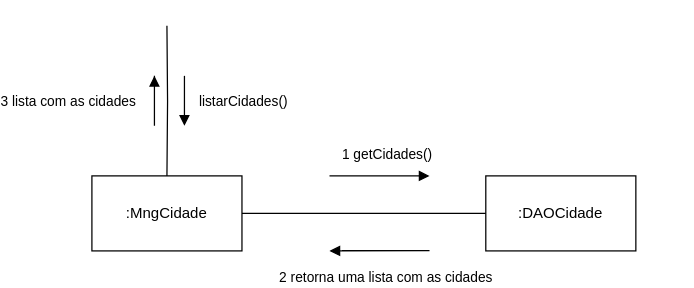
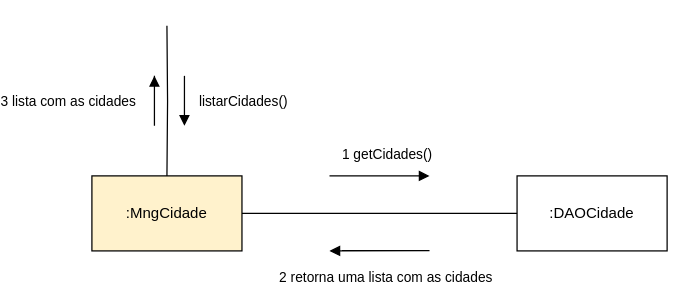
(167, 213) -> (167, 213)
(561, 213) -> (592, 213)
